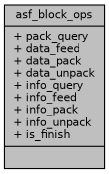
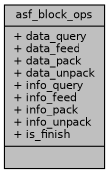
(51, 37) -> (51, 37)
